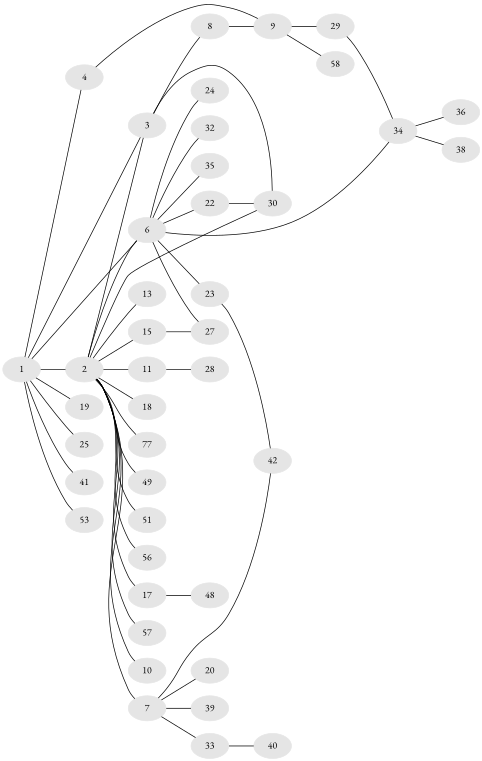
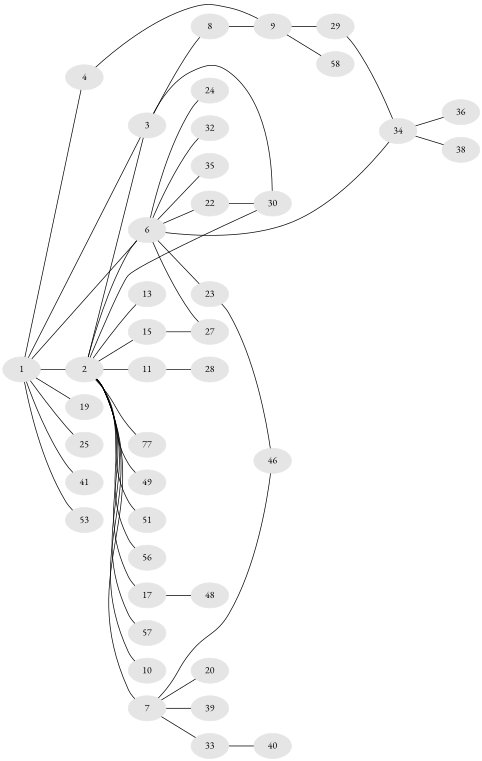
(147, 407) -> none
(273, 461) -> (273, 461)
